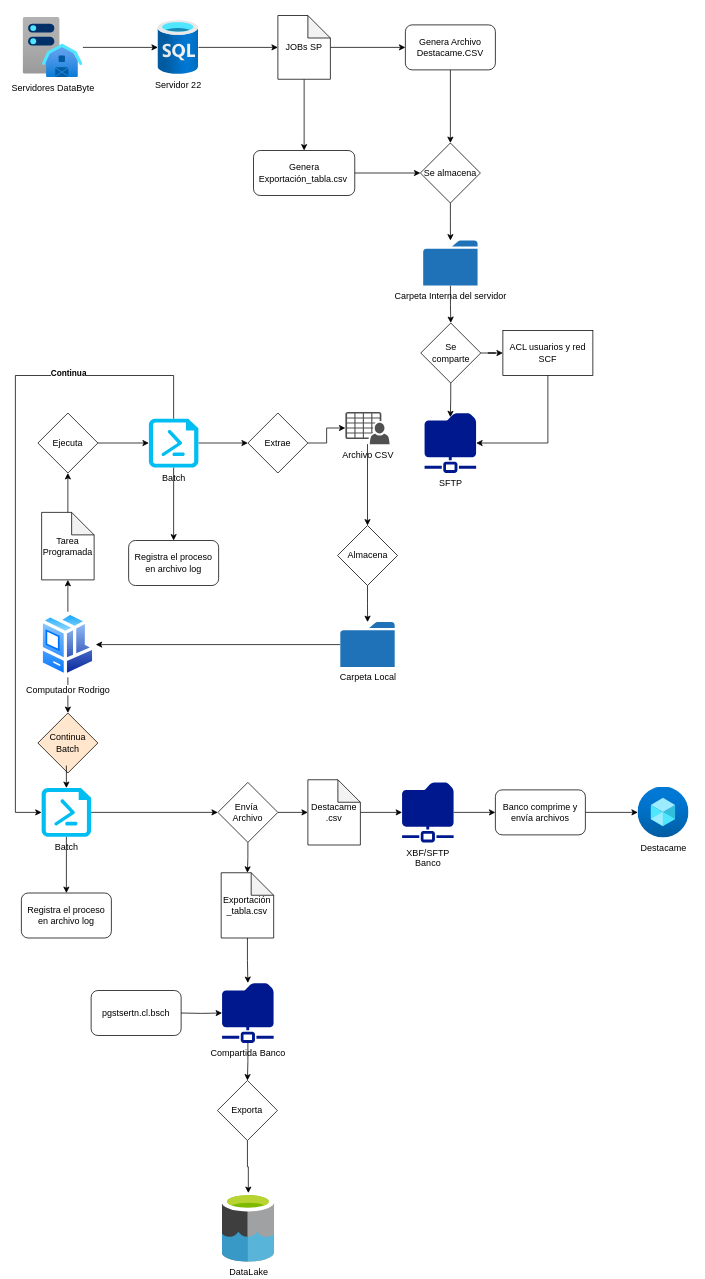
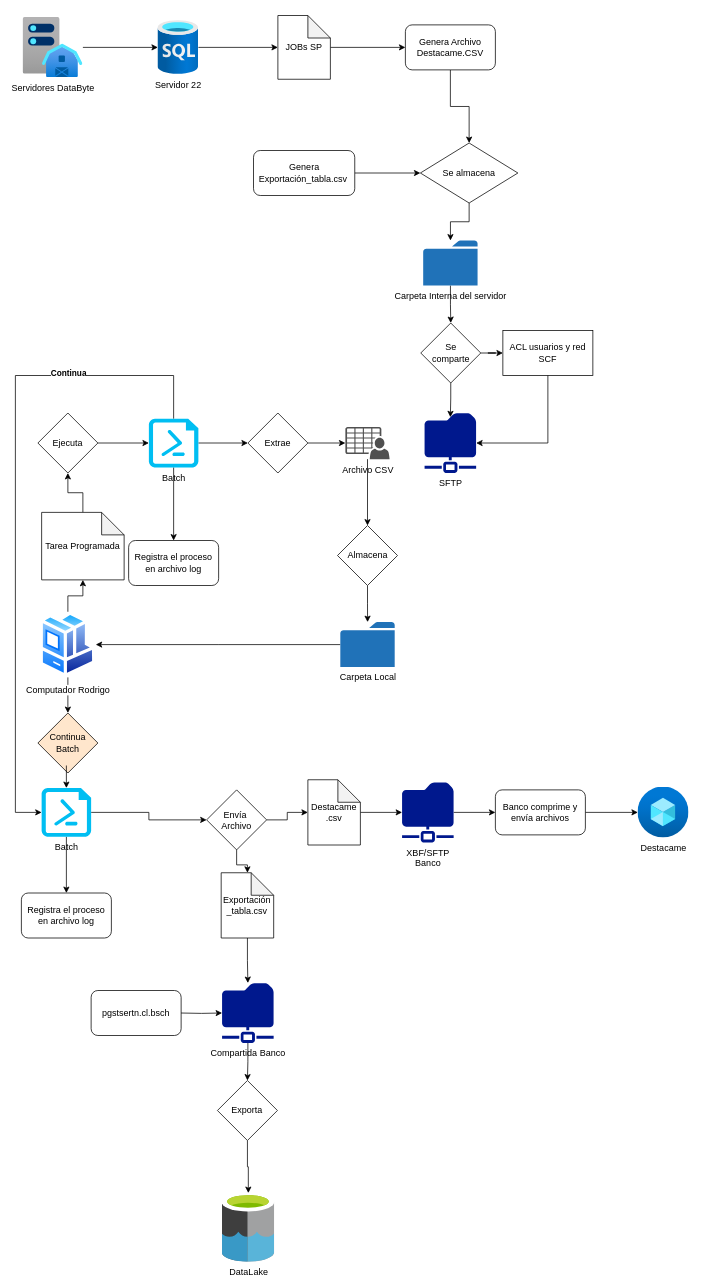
(304, 144) -> none
(450, 173) -> (469, 173)
(368, 428) -> (368, 443)
(68, 546) -> (83, 546)
(248, 812) -> (237, 820)
